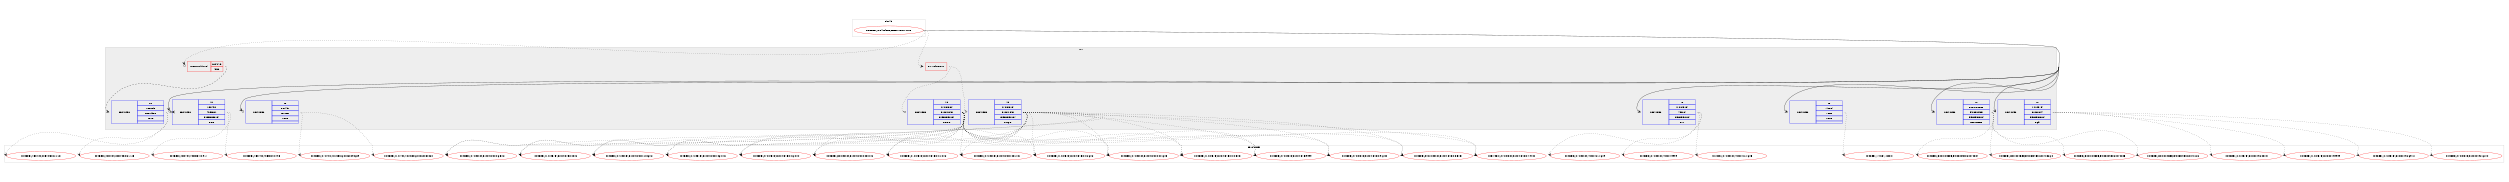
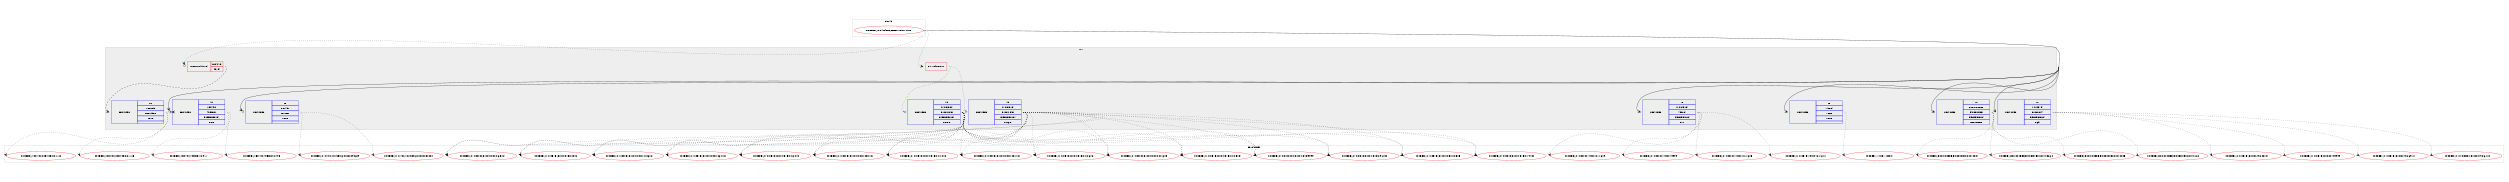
(217, 69) -> (217, 69)
(41, 156) -> (41, 156)
(850, 156) -> (850, 156)
(1291, 156) -> (1291, 156)
(1438, 156) -> (1438, 156)
(1512, 156) -> (1512, 156)
(1732, 156) -> (1732, 156)
none -> (1806, 156)
(2467, 156) -> (2467, 156)
